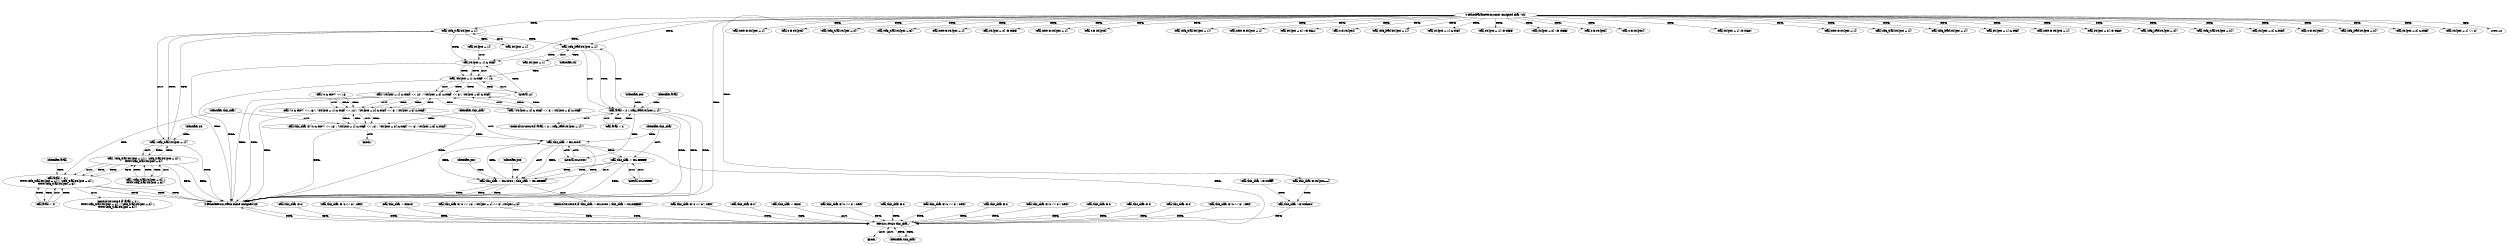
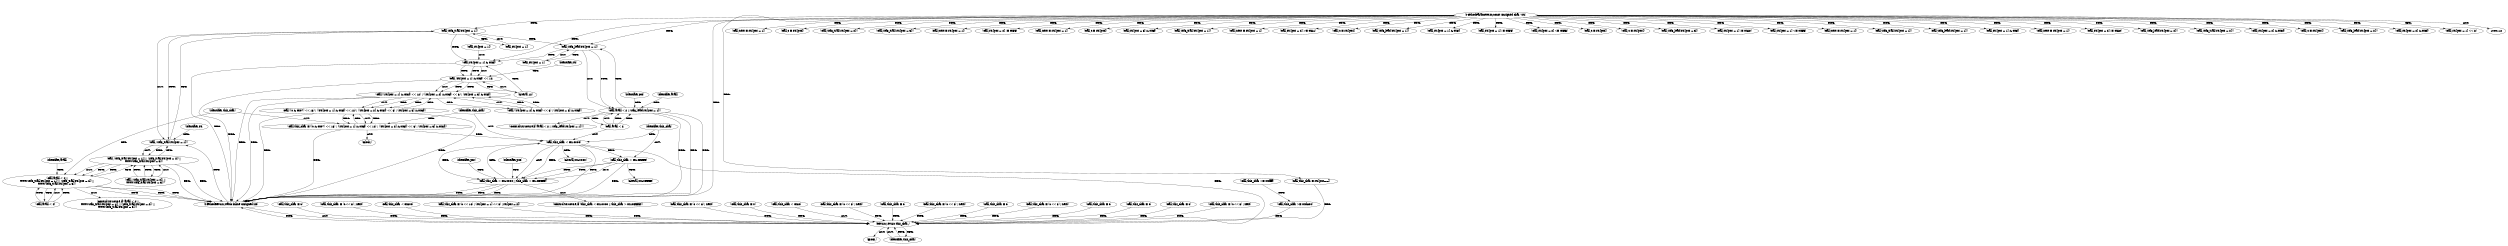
(2409, 23) -> (2409, 23)
(2466, 23) -> (2466, 23)
none -> (1139, 31)
none -> (1680, 31)
none -> (1788, 31)
(331, 95) -> none
(623, 147) -> (592, 117)
(568, 151) -> (568, 151)
(573, 152) -> (591, 134)
(633, 170) -> (633, 170)
(204, 171) -> (213, 169)
(638, 171) -> none
(1304, 192) -> (1136, 223)
(326, 216) -> (326, 216)
(589, 216) -> (589, 216)
(802, 216) -> (802, 216)
